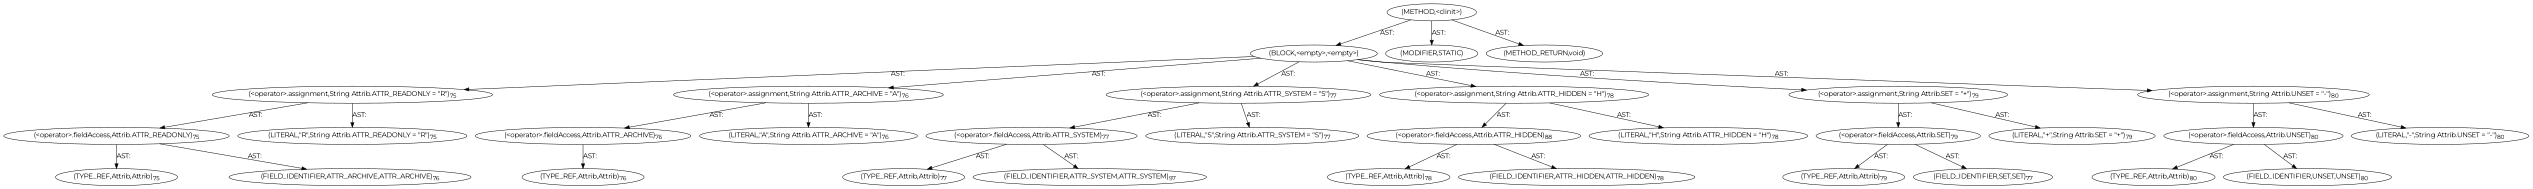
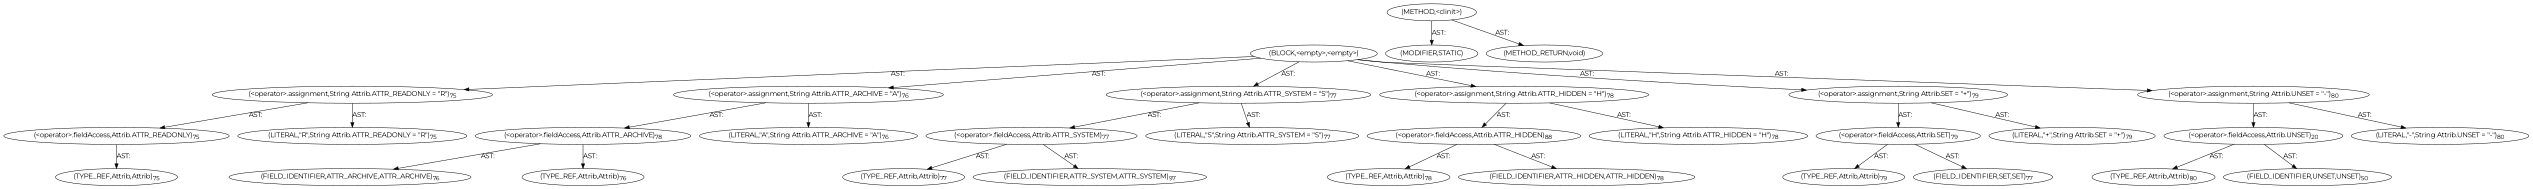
(1376, 32) -> none
(659, 135) -> (659, 135)
(2315, 135) -> (2315, 135)
(231, 156) -> (469, 156)
(2365, 176) -> (2365, 176)
